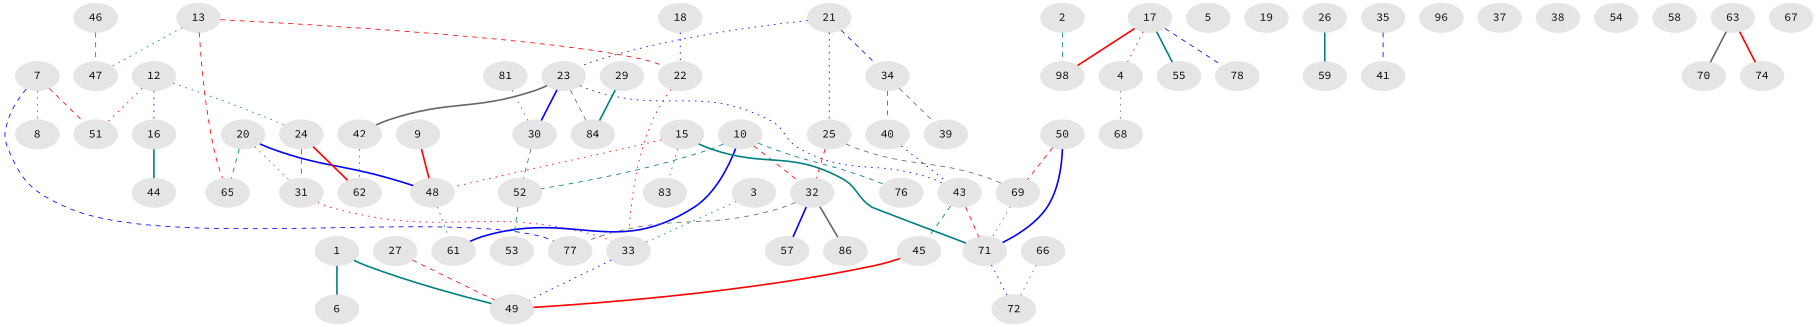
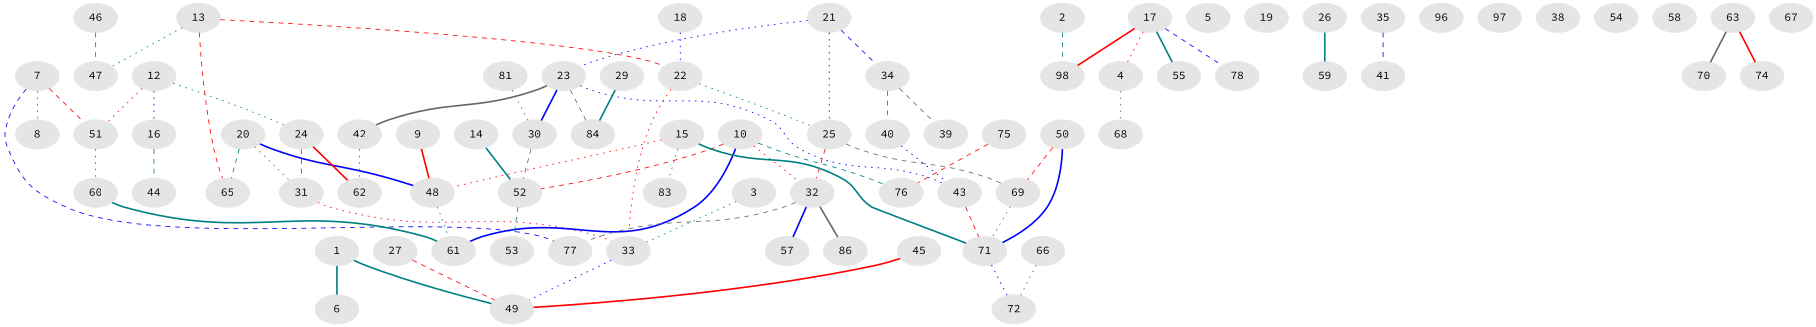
(1500, 18) -> (1500, 18)
none -> (755, 104)
none -> (476, 134)
none -> (1004, 134)
(154, 164) -> (154, 164)
(779, 166) -> (779, 166)
(629, 172) -> (629, 172)
none -> (96, 193)
(939, 222) -> none
